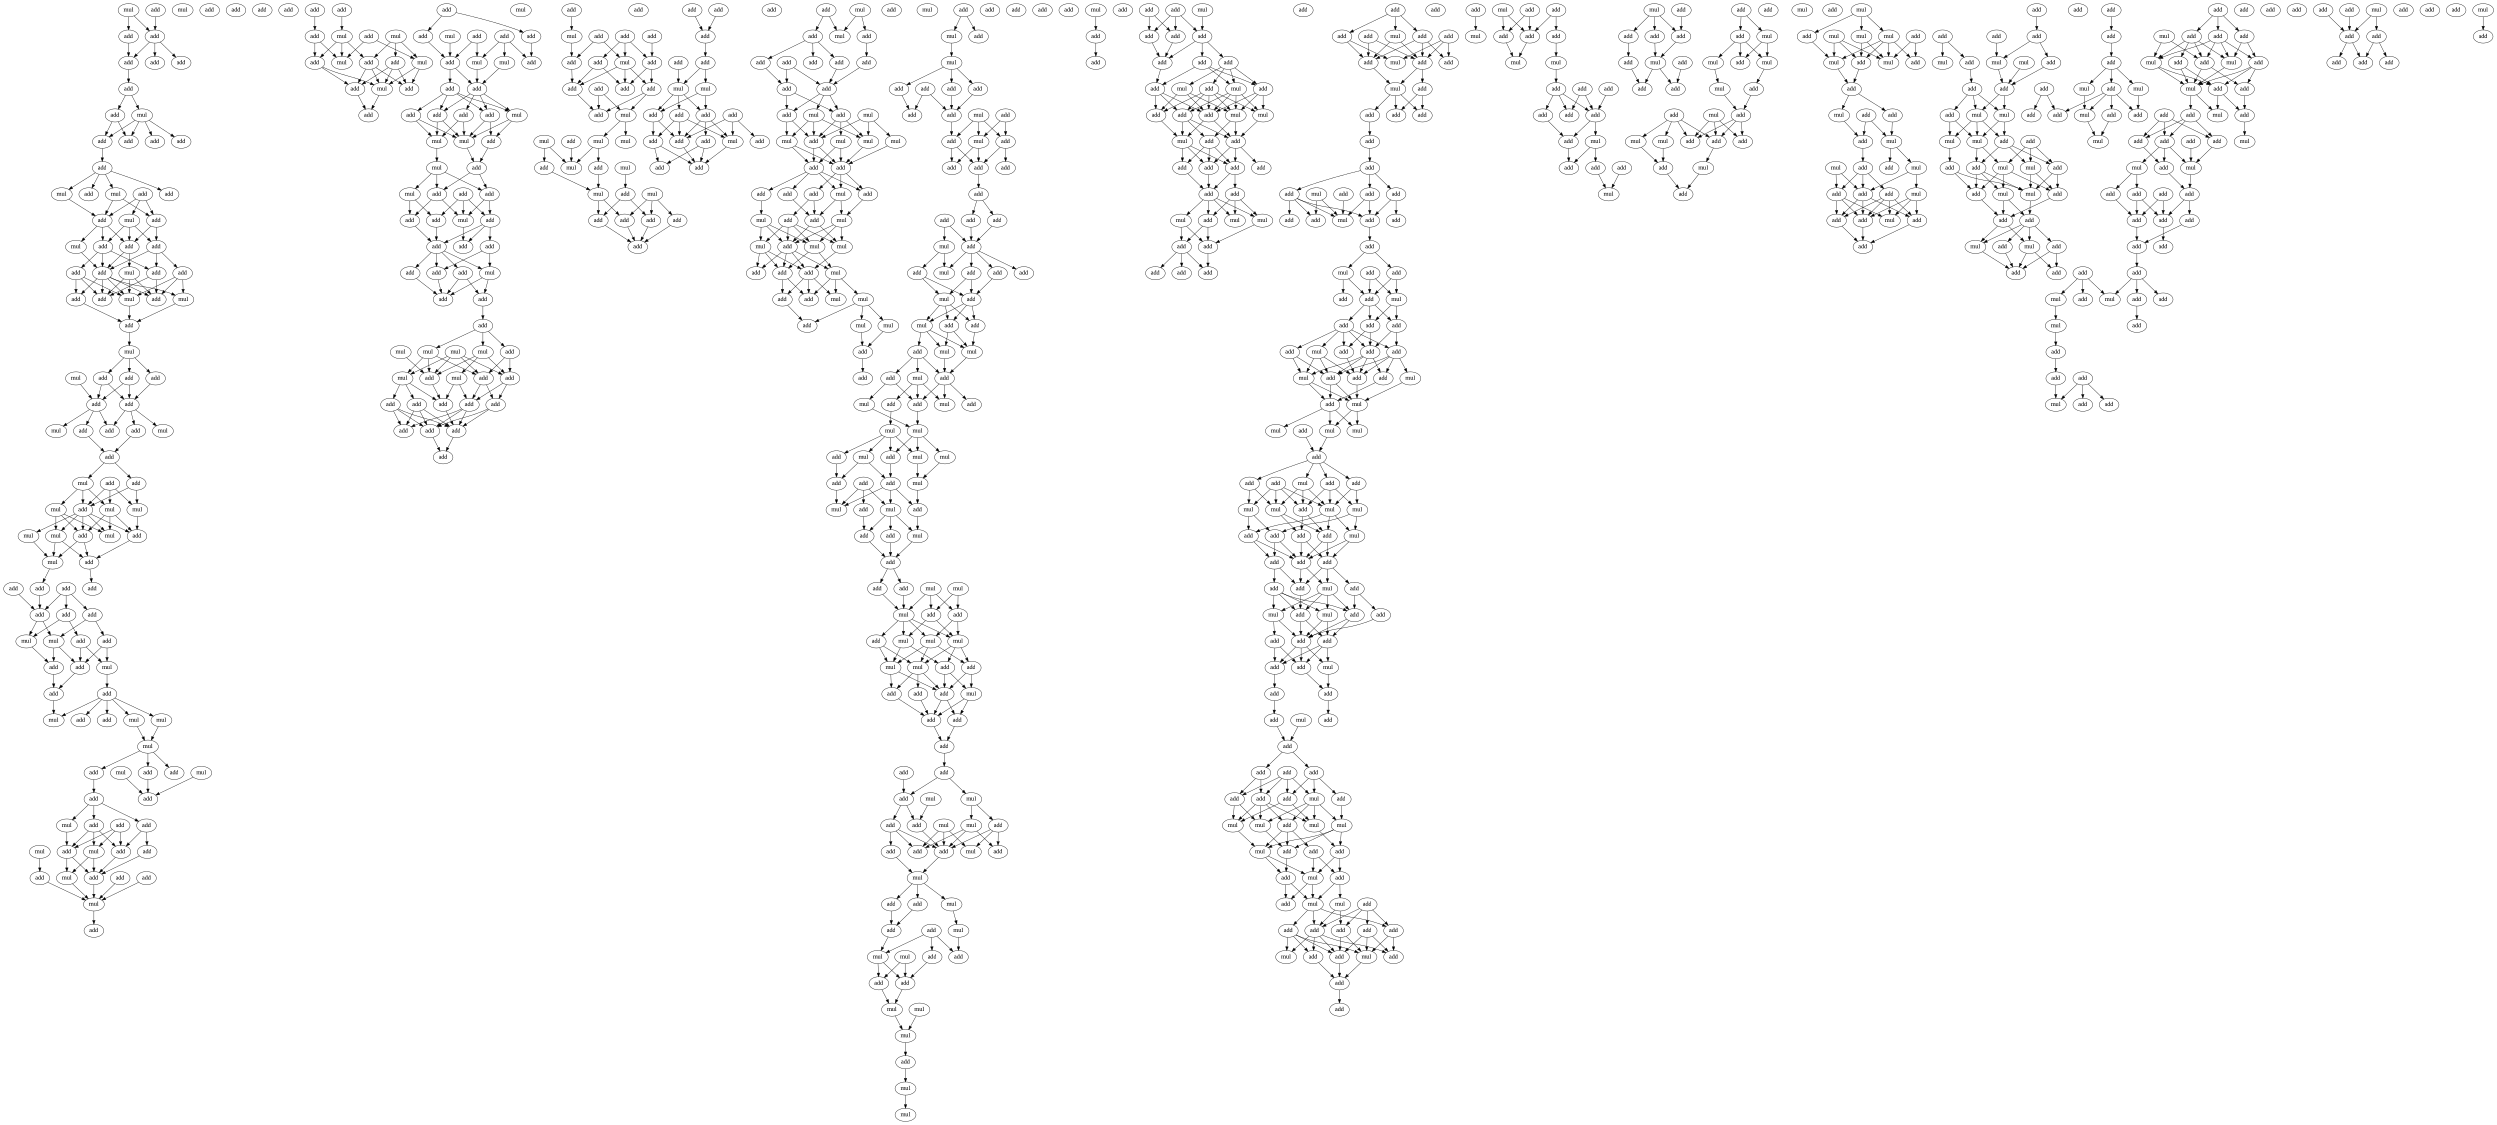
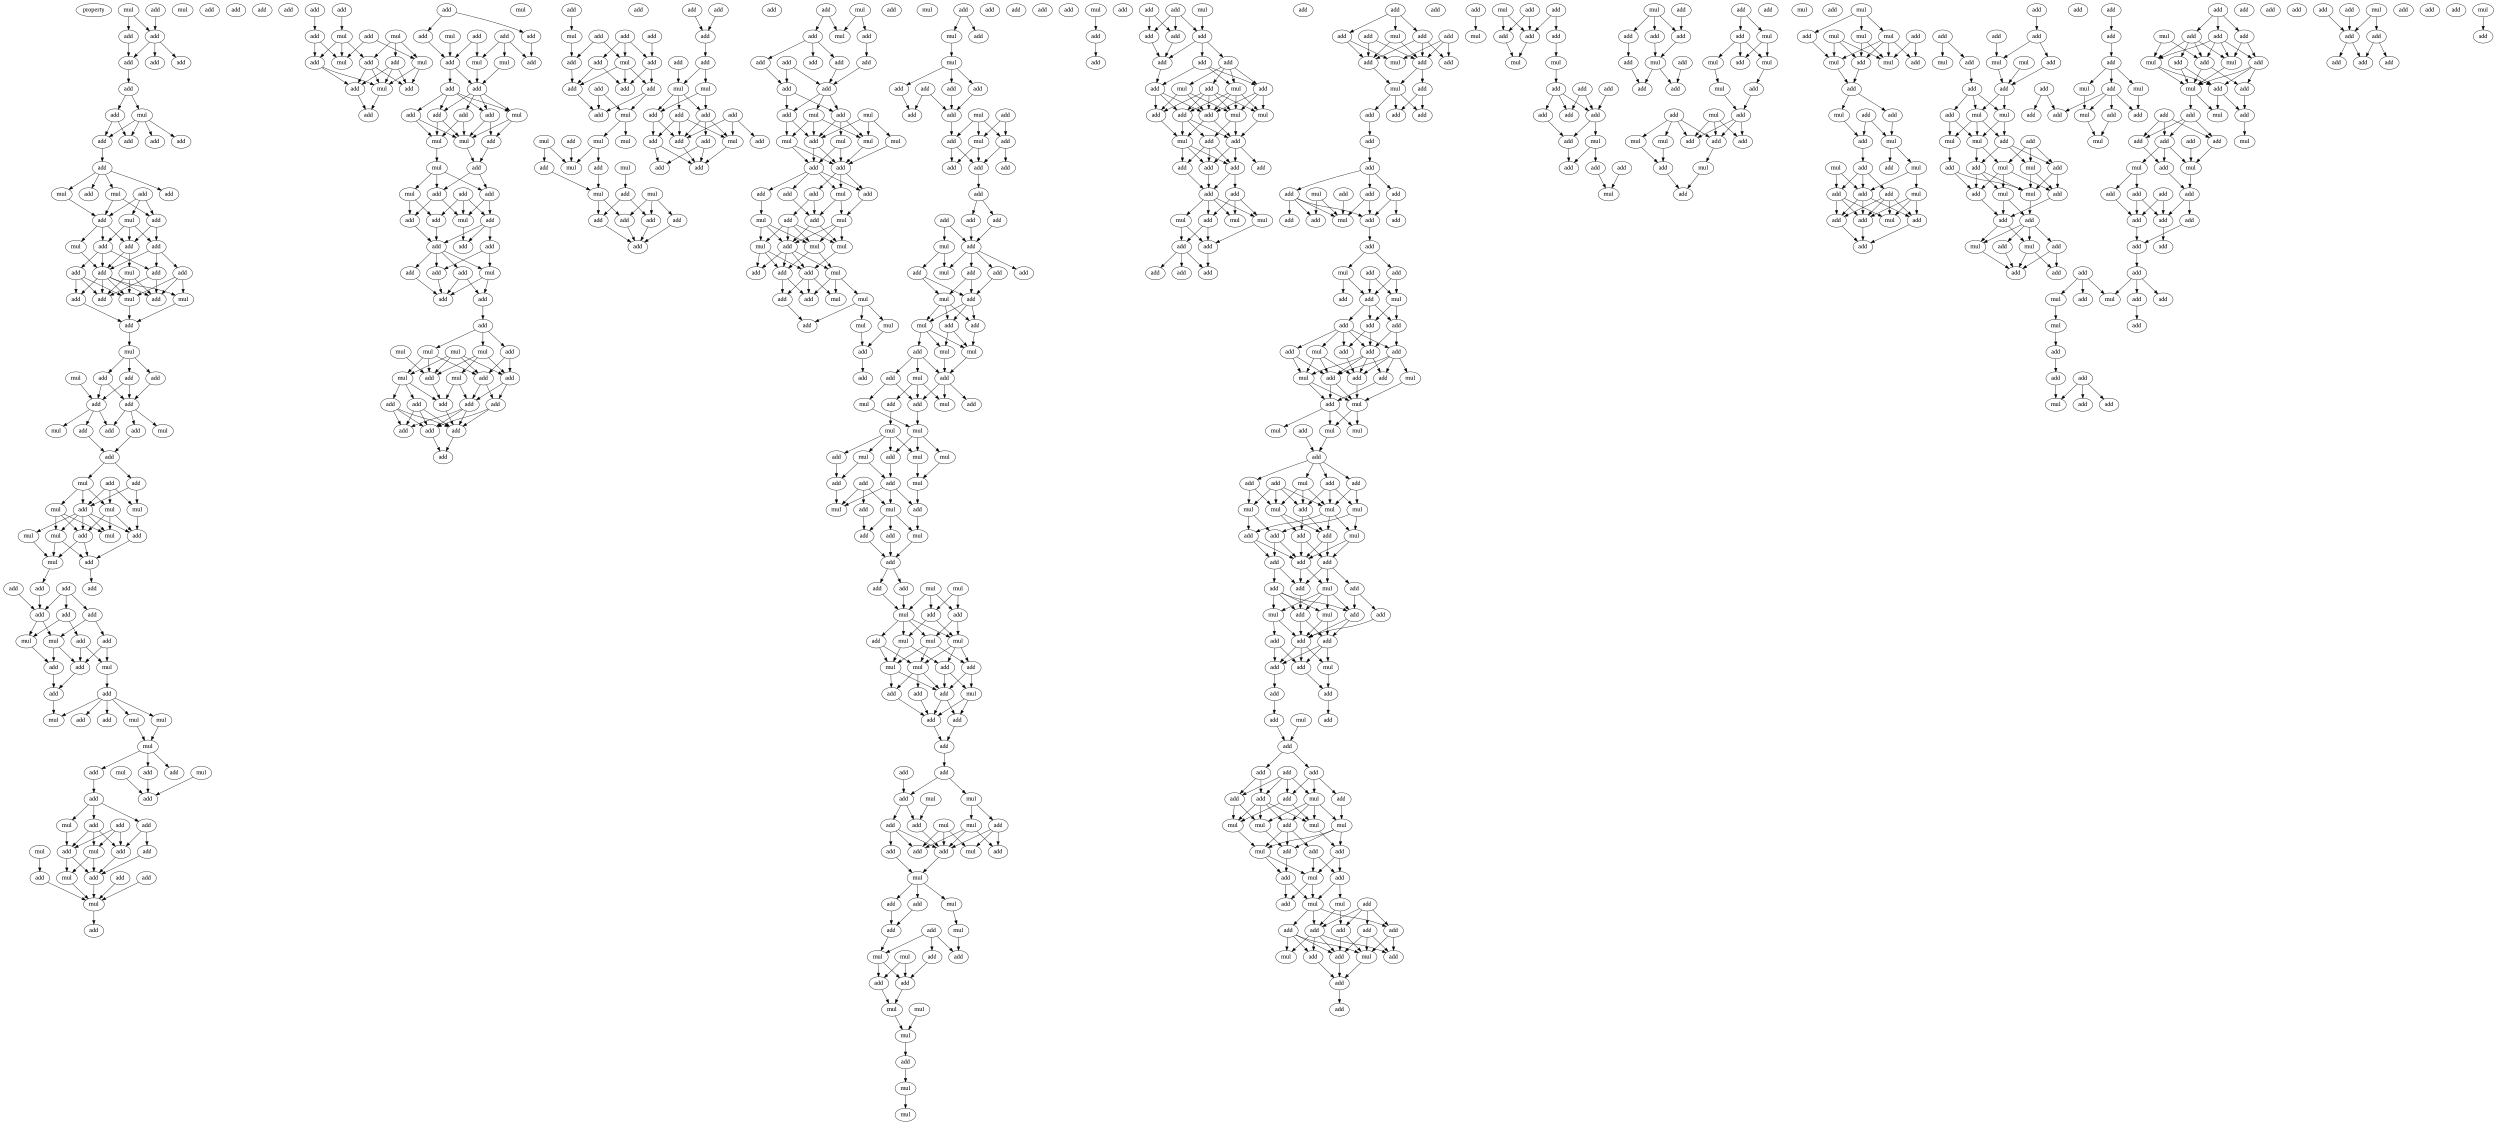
none -> (94, 10)
